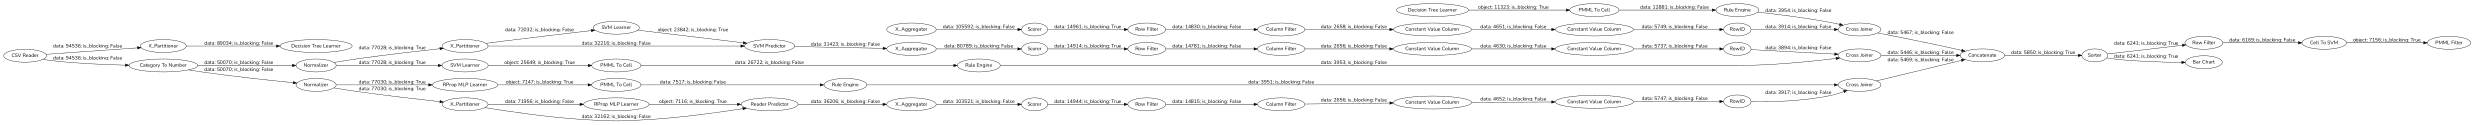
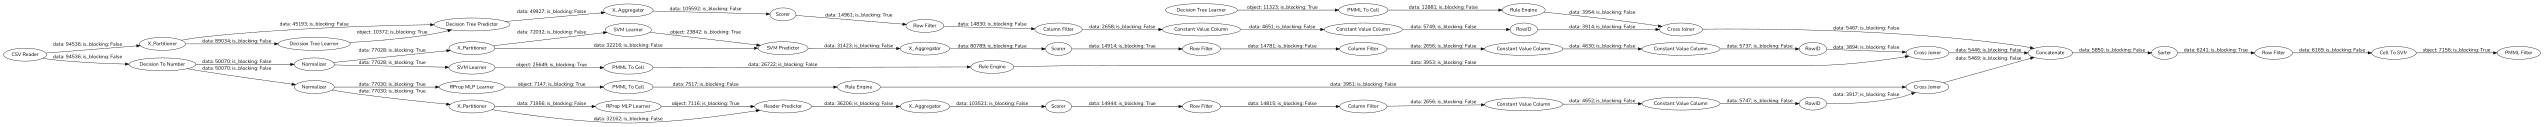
none -> (472, 24)
(2043, 53) -> (2112, 50)
(2204, 62) -> none
(163, 65) -> (162, 64)
